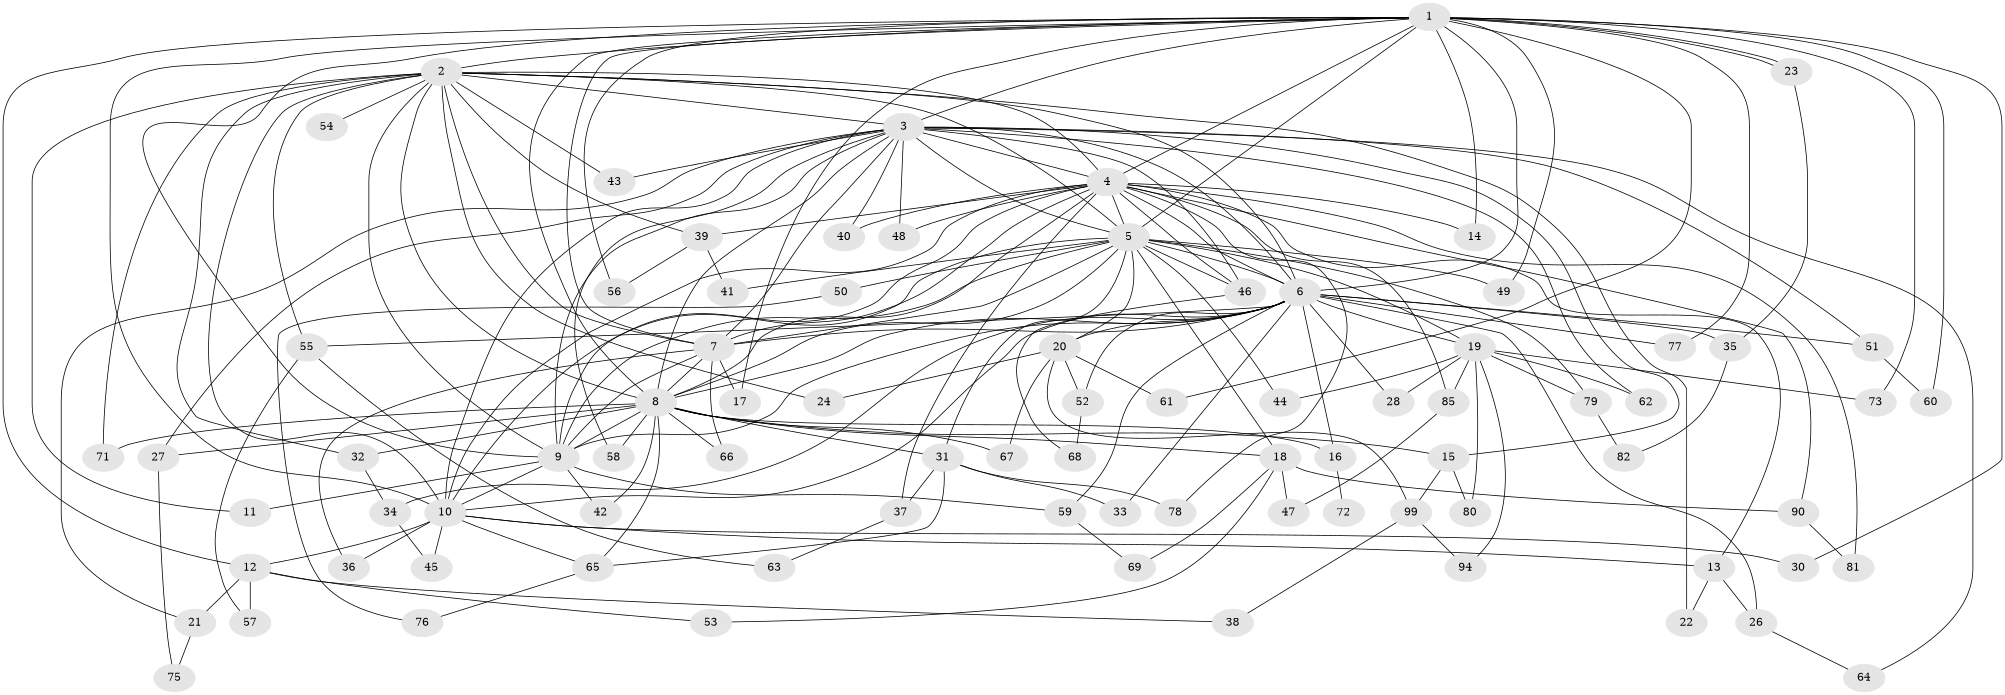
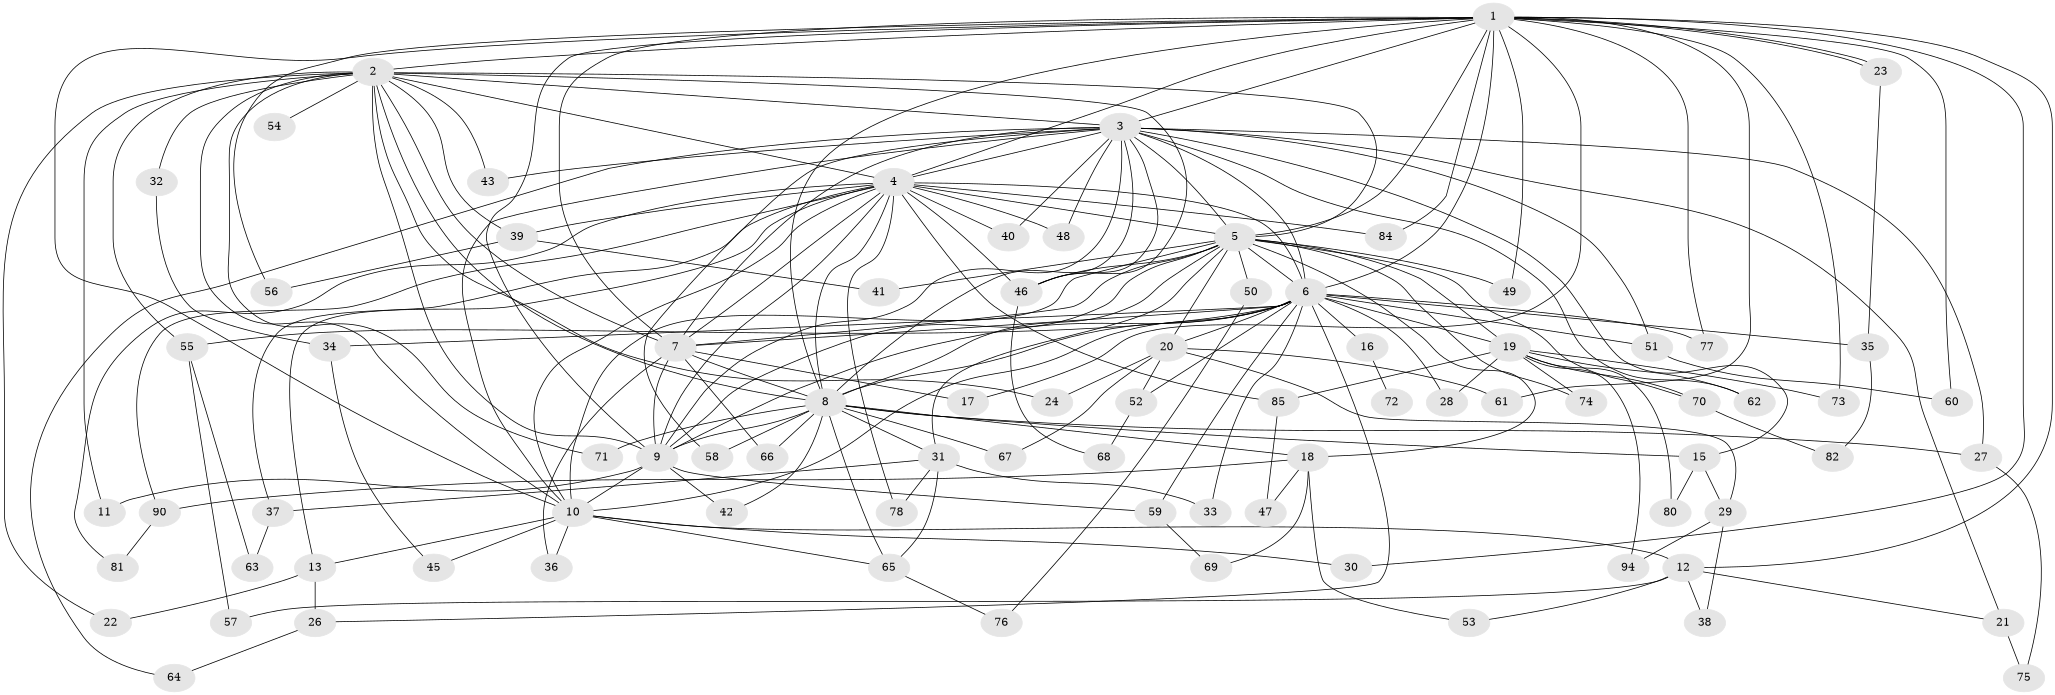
(1046, 111) -> (916, 90)
(1475, 237) -> (1386, 237)
(1280, 403) -> (1586, 403)
(1591, 403) -> (1700, 403)
(998, 425) -> none
(520, 428) -> none
(1411, 513) -> (1726, 513)
